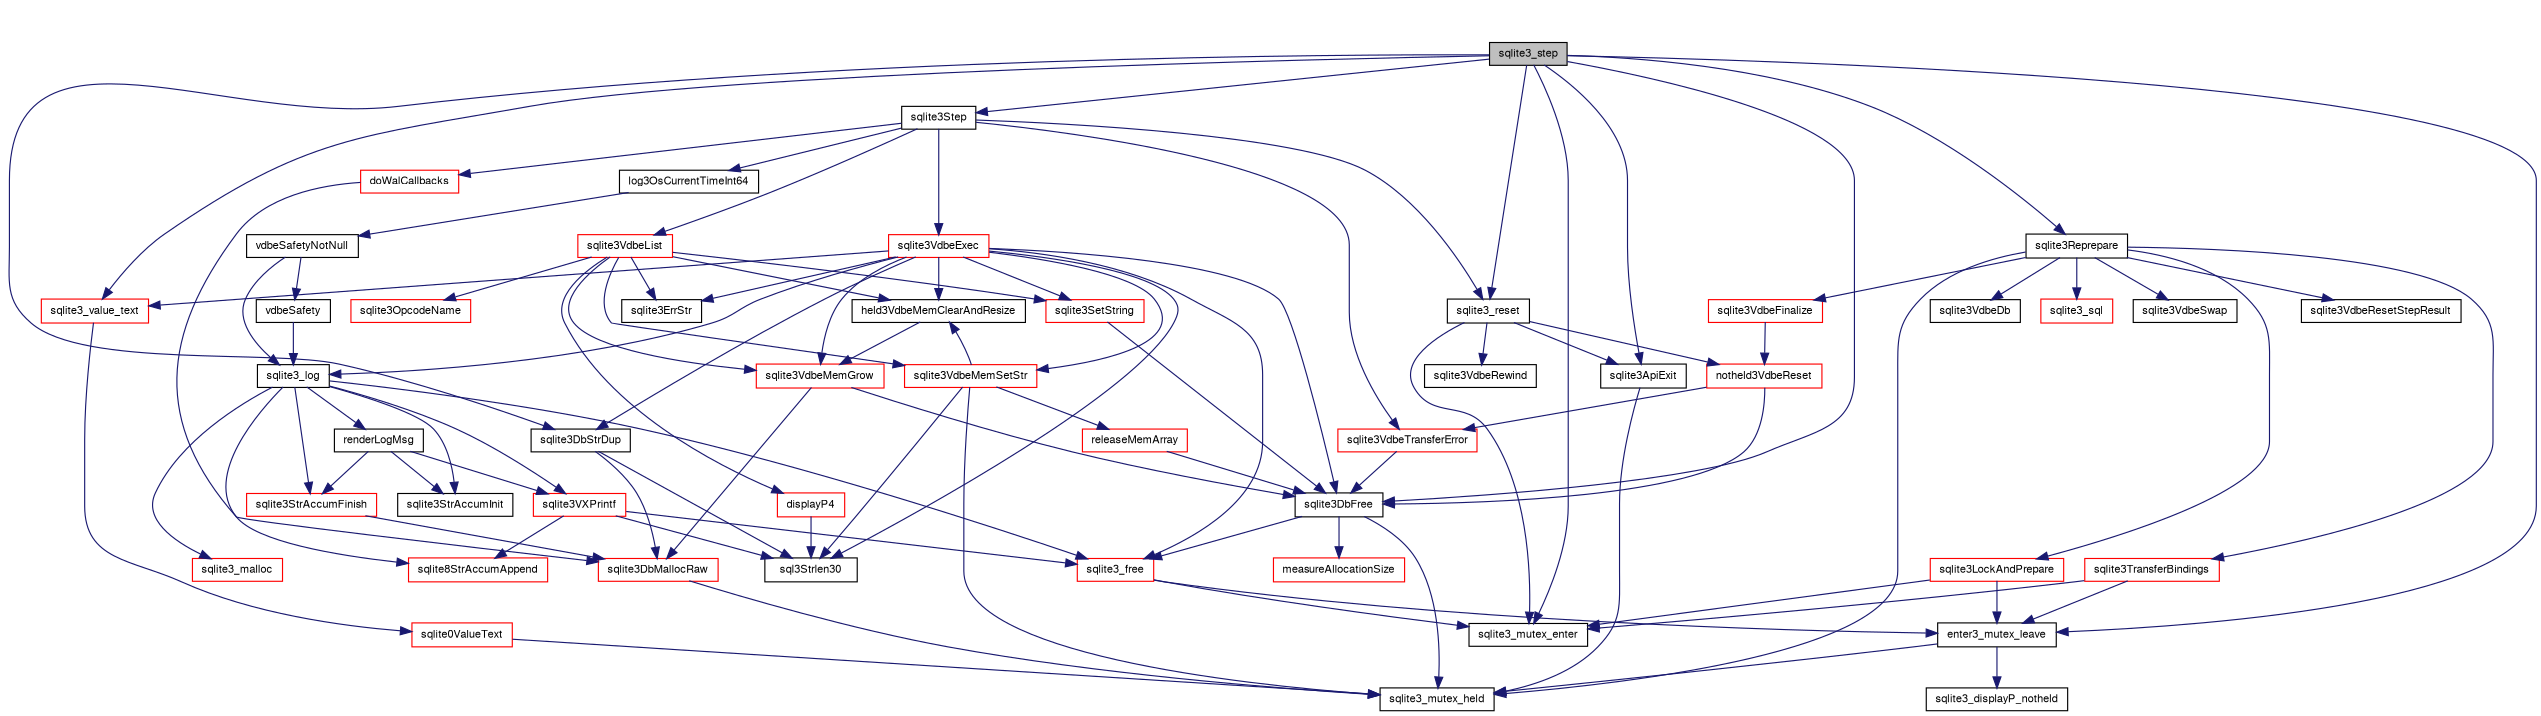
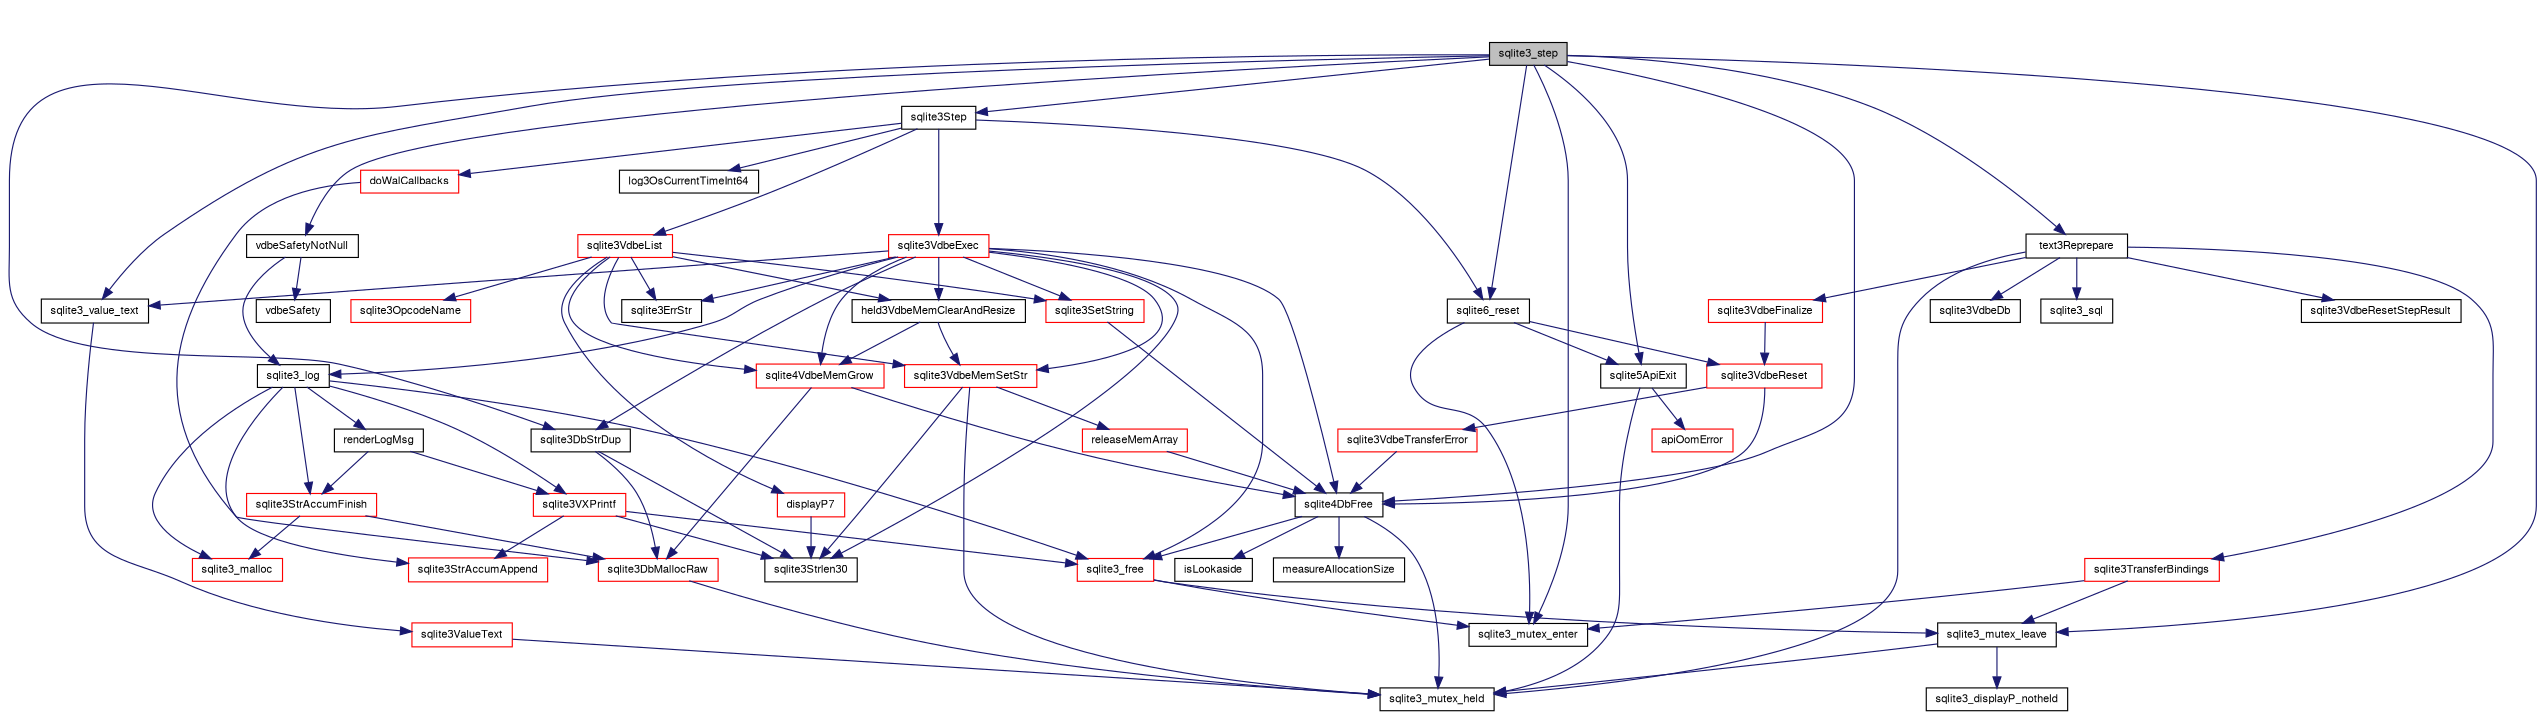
(1267, 178) -> none
(499, 213) -> (883, 94)
(2077, 246) -> (2077, 246)
(95, 311) -> (95, 311)
(1488, 311) -> (1488, 311)
(2077, 311) -> (2077, 311)
(2185, 311) -> none
(293, 338) -> none
(965, 348) -> (945, 339)
(820, 376) -> (820, 376)
(1480, 376) -> none
(1643, 376) -> (1643, 376)
(1764, 376) -> (1764, 376)
none -> (1693, 440)
(455, 505) -> none
(811, 505) -> (811, 505)
(1339, 505) -> (1339, 505)
none -> (280, 533)
(478, 570) -> (478, 570)
(811, 570) -> (811, 570)
none -> (1214, 570)
(1339, 570) -> (1339, 570)
(1997, 570) -> none
(462, 635) -> (462, 635)
(1997, 635) -> (1997, 635)
